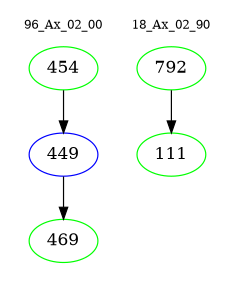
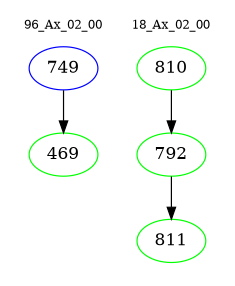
(171, 26) -> (171, 26)
(64, 68) -> none
none -> (171, 68)
(64, 155) -> (64, 68)
(171, 155) -> (171, 241)
